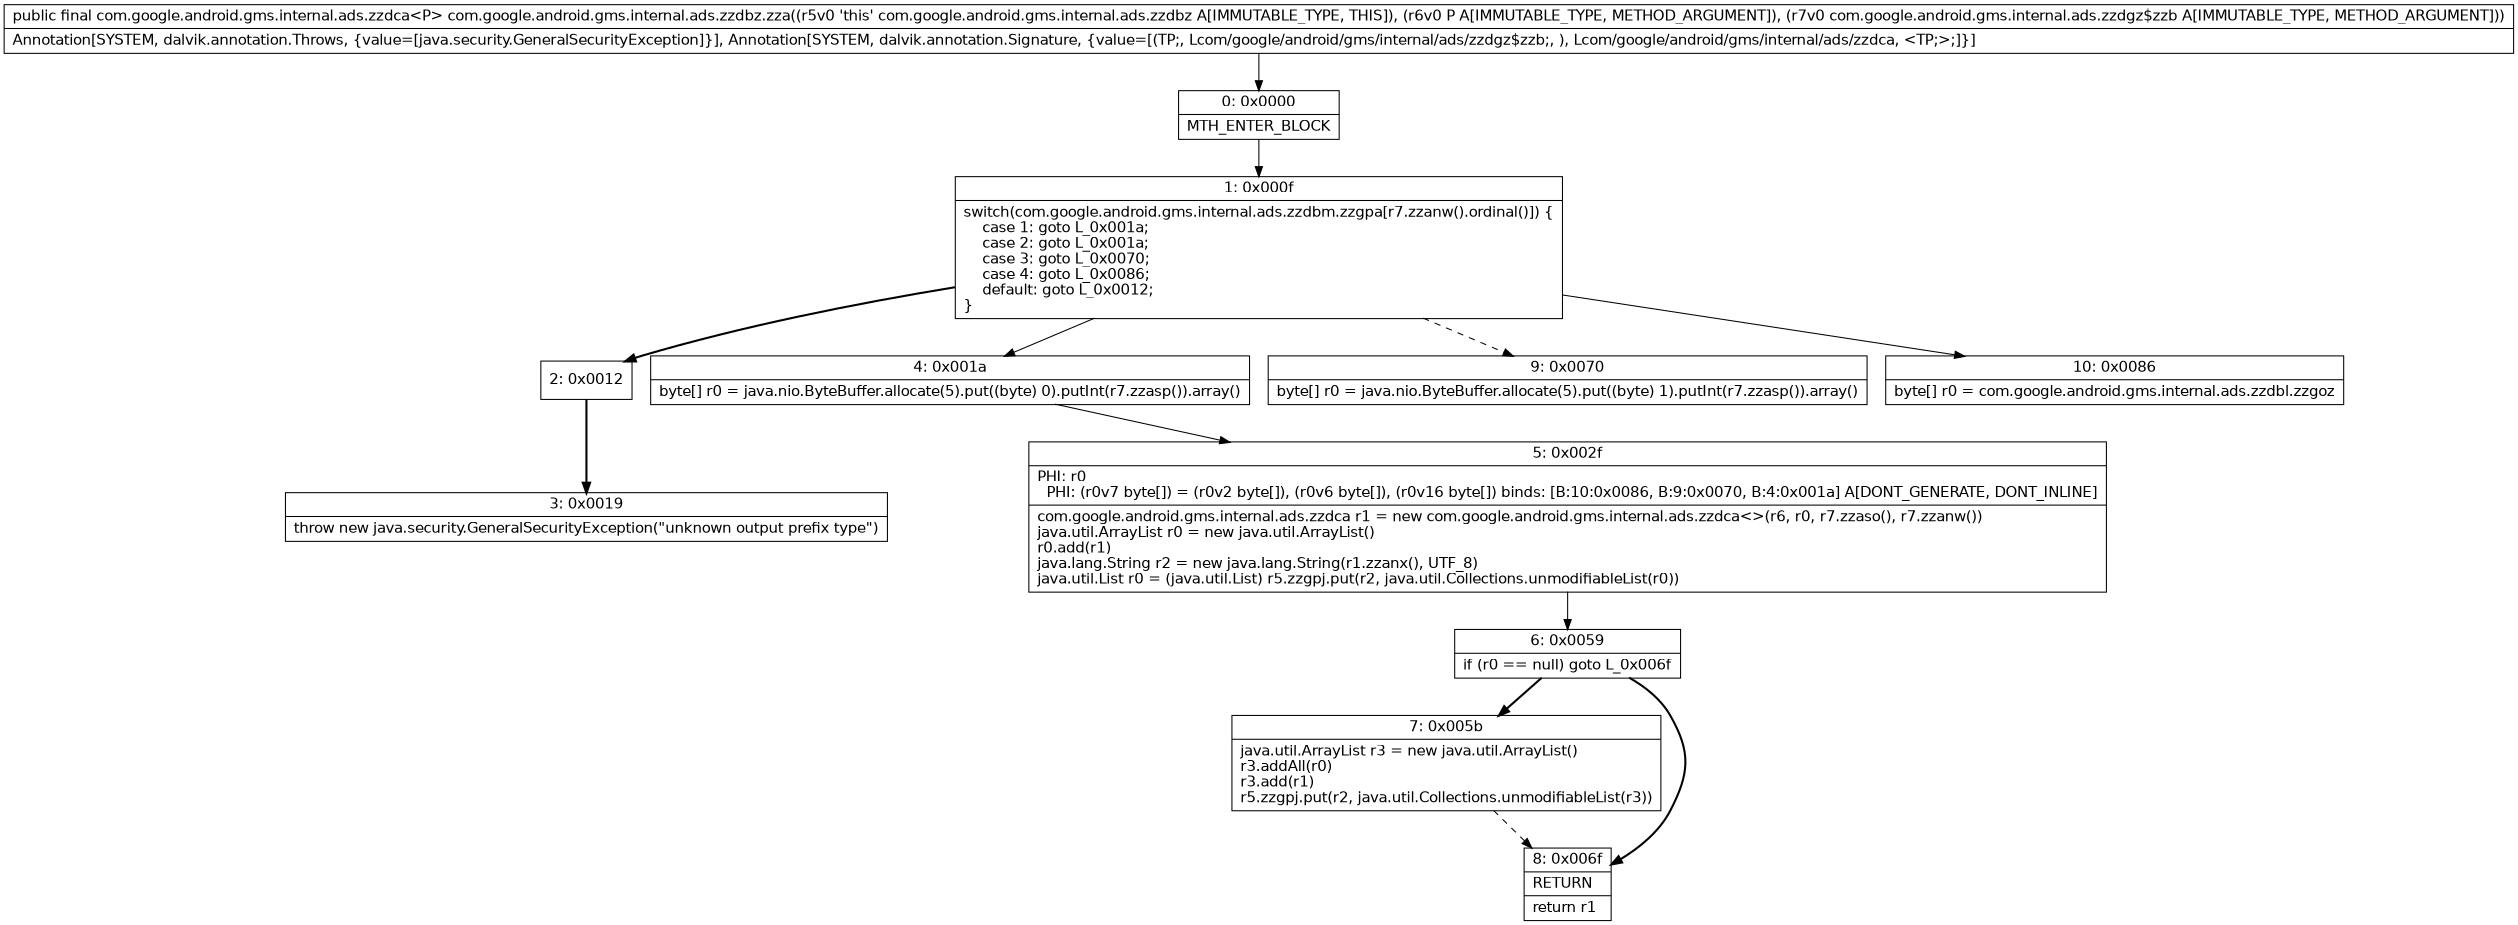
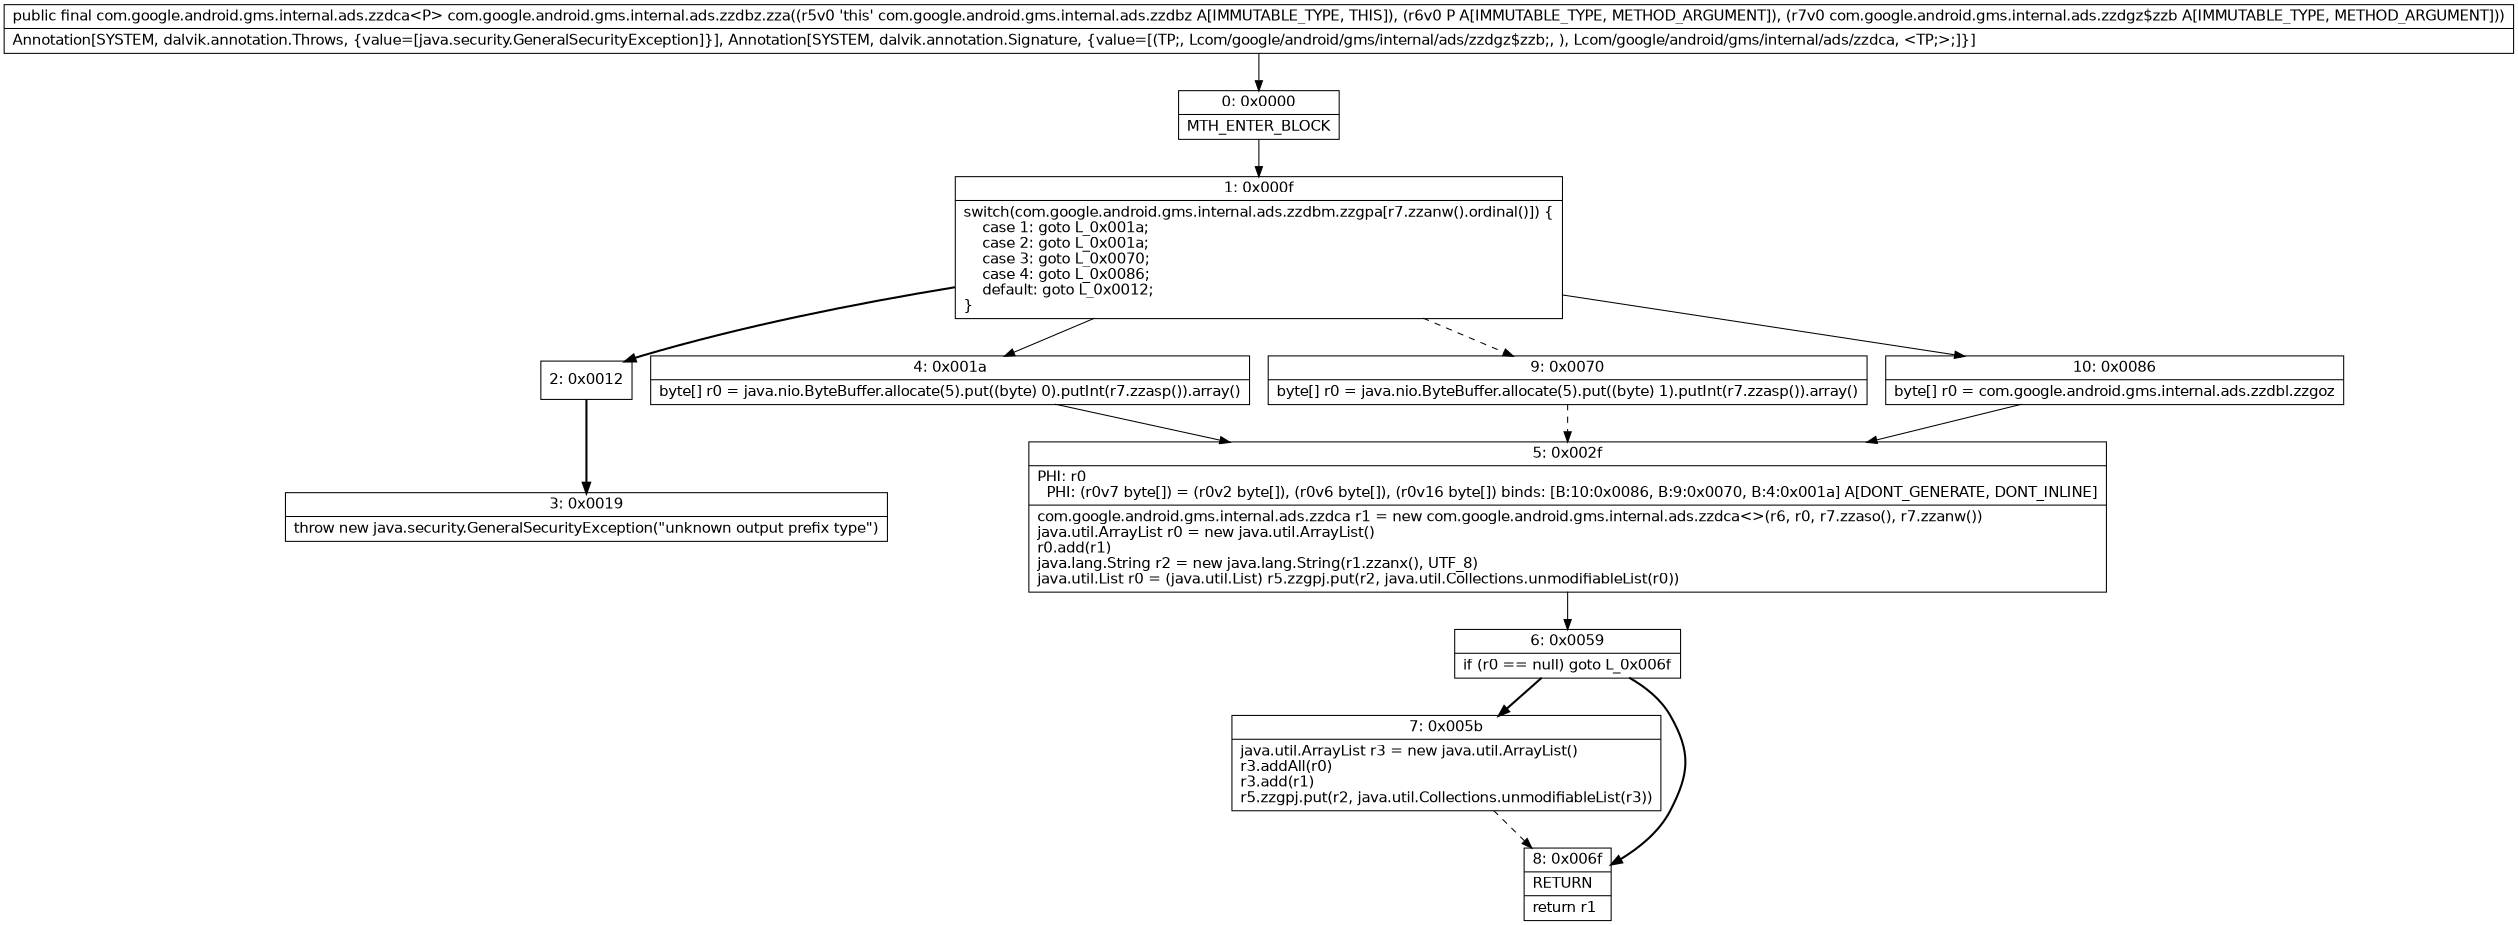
none -> (1568, 418)
none -> (1949, 422)
